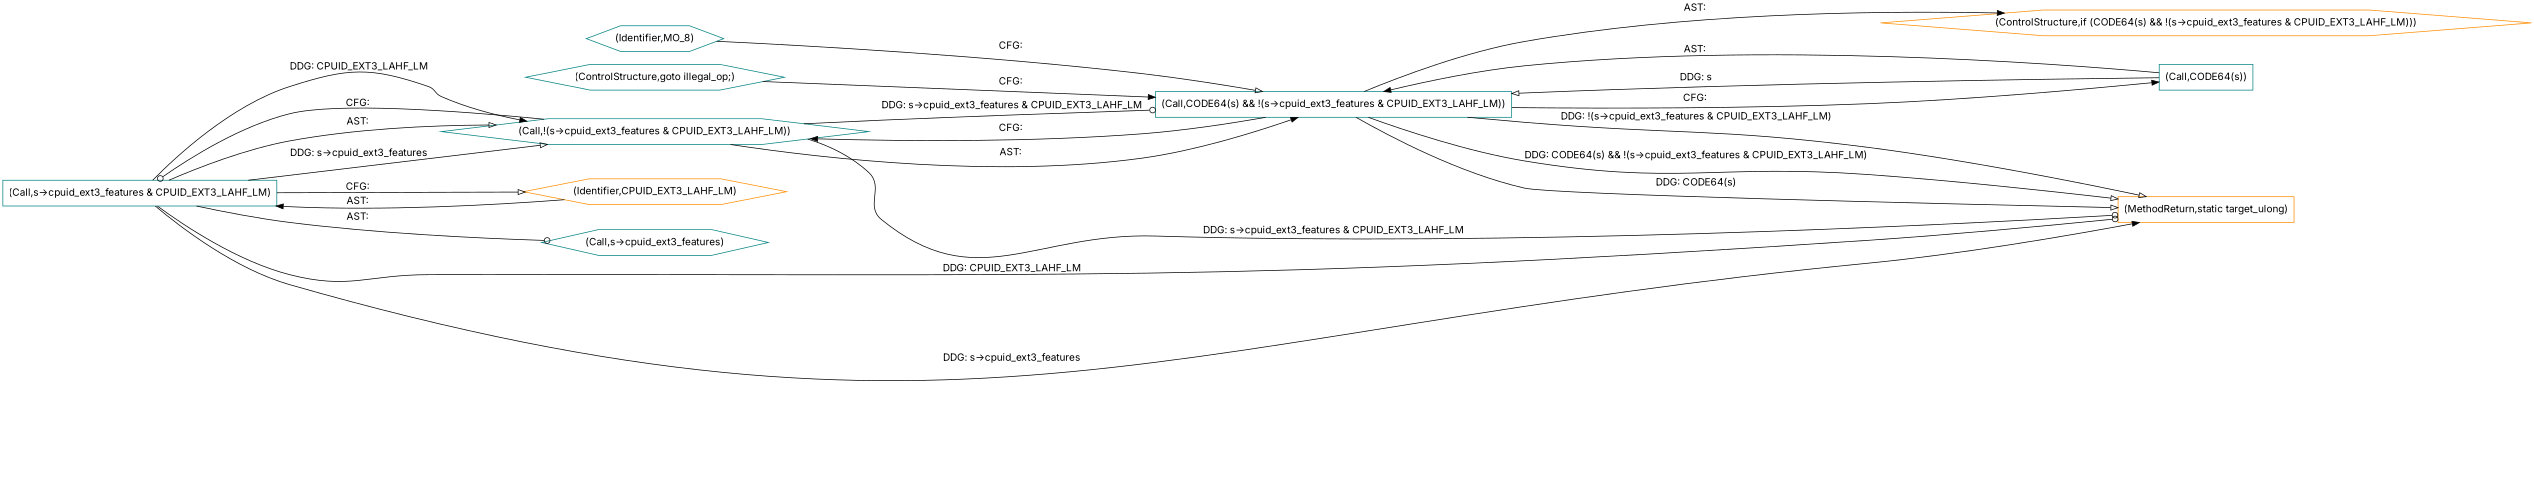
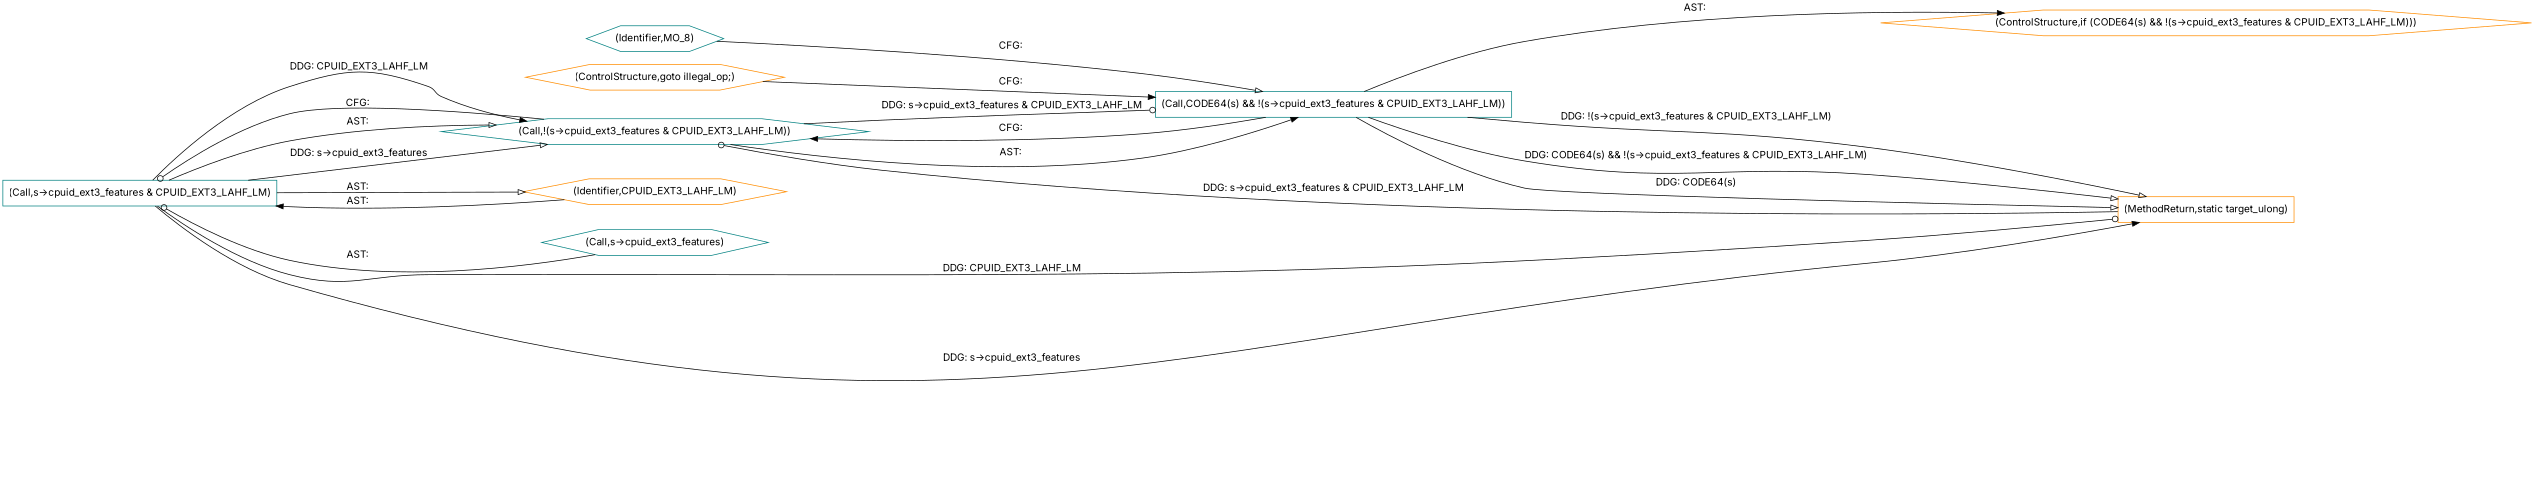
(655, 77) -> (655, 77)
(2206, 77) -> none
(359, 187) -> (359, 187)
(370, 231) -> (376, 271)
(1431, 239) -> (1419, 206)
